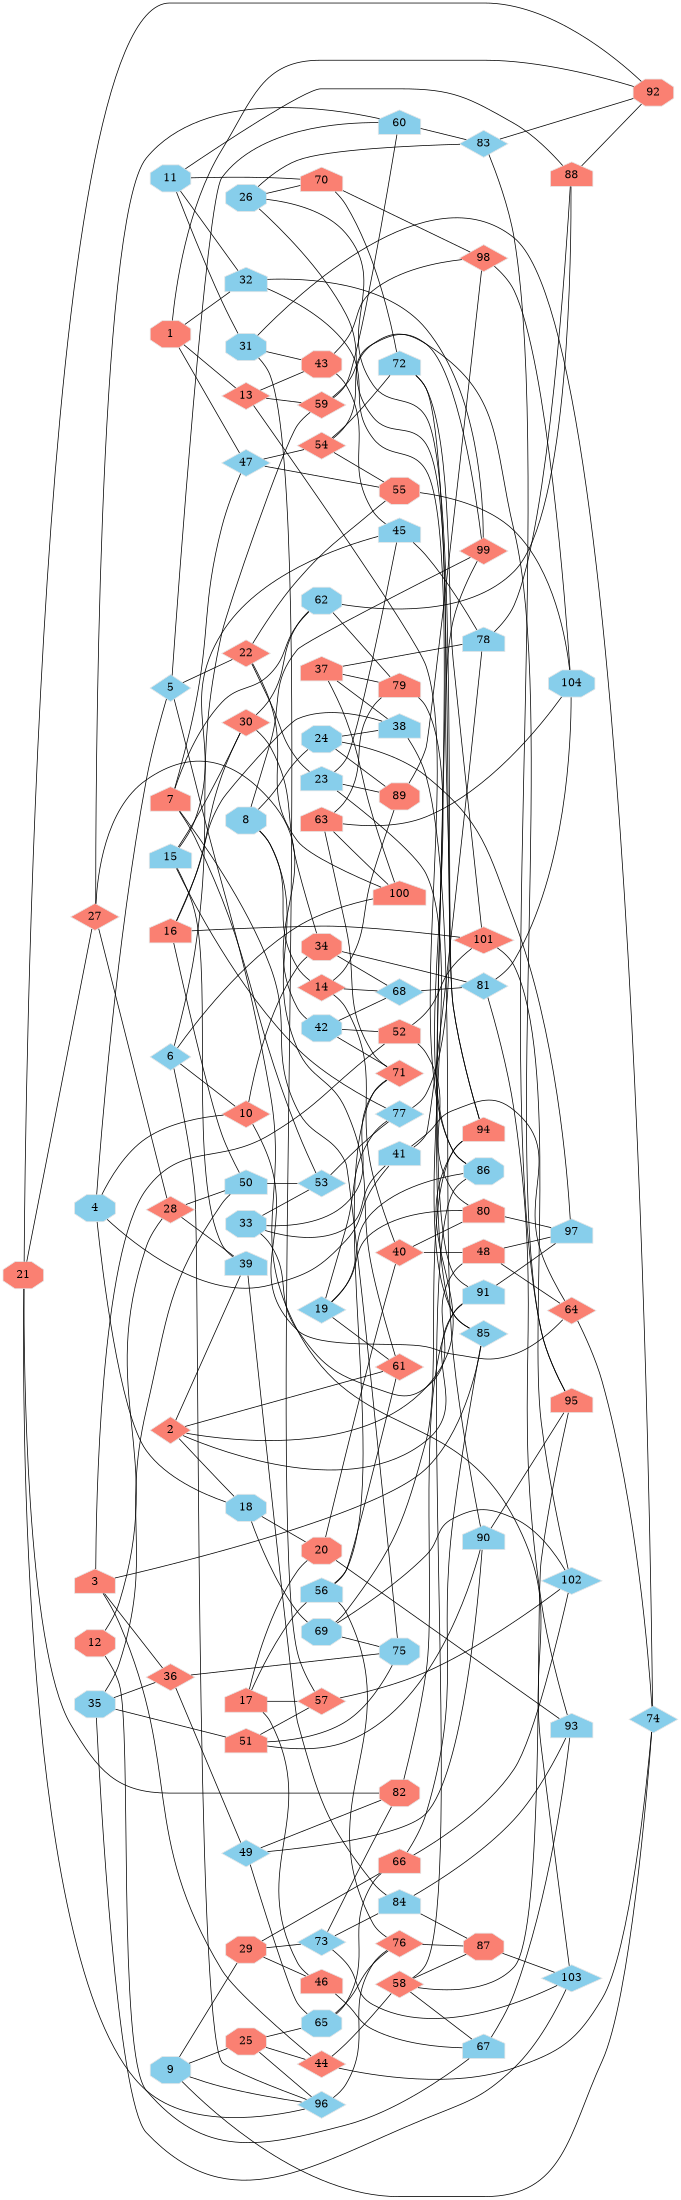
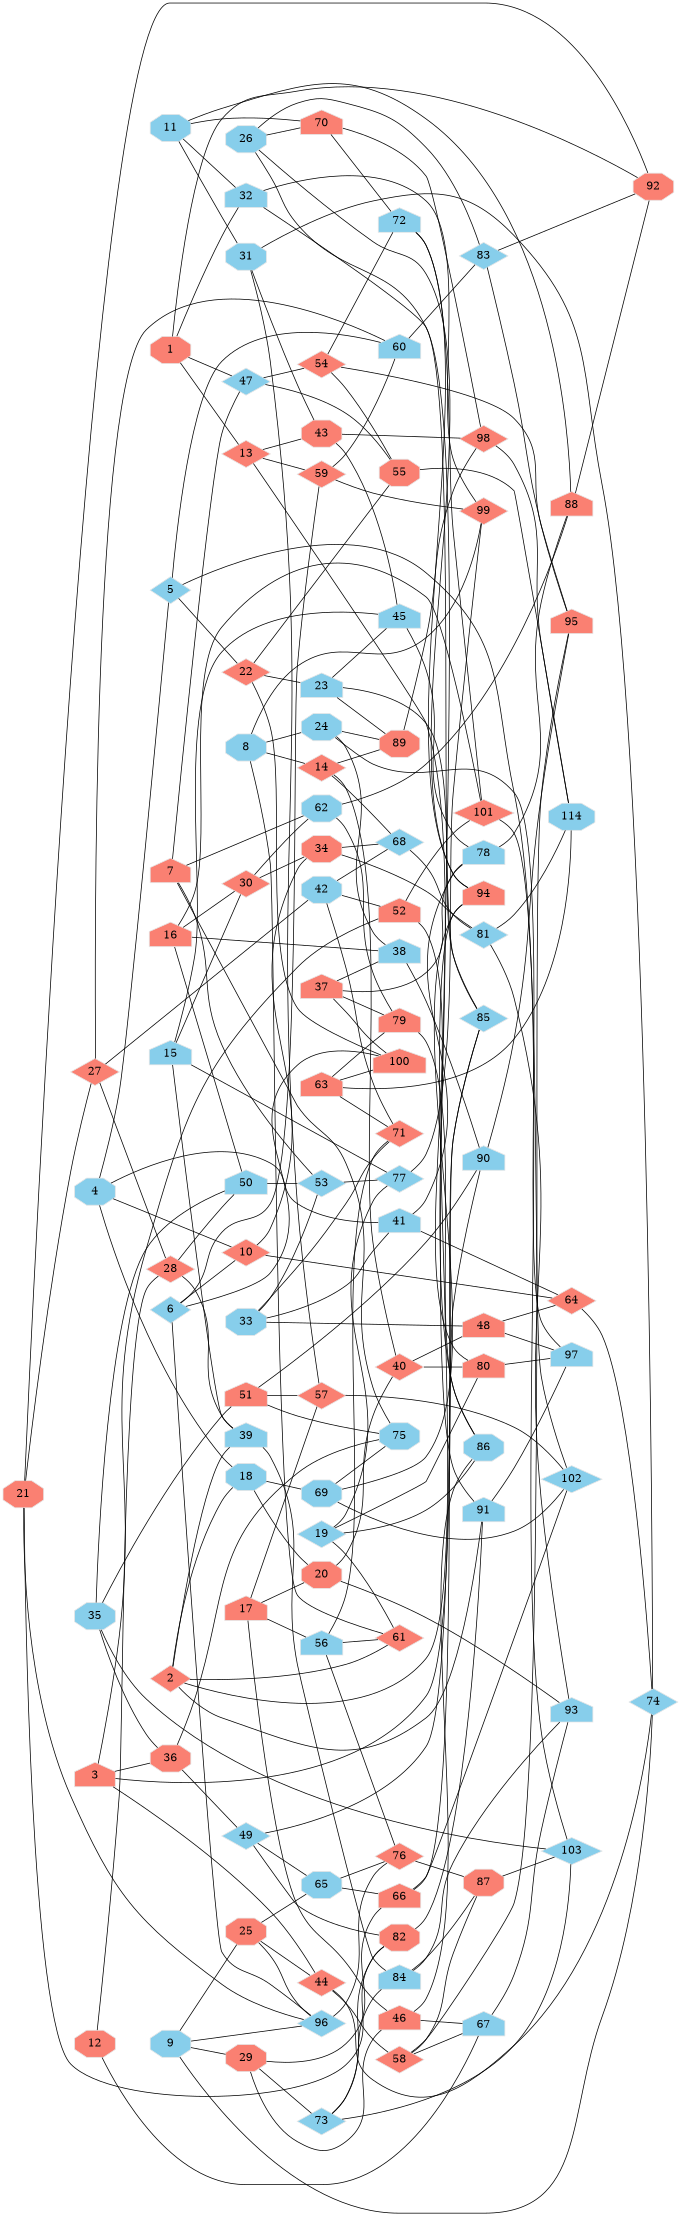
(572, 684) -> (572, 817)
(439, 1578) -> (447, 1778)
(171, 1677) -> (171, 1758)
